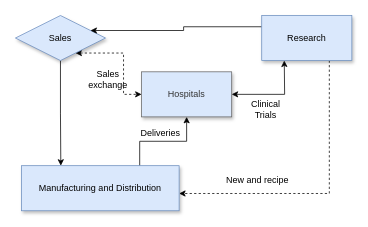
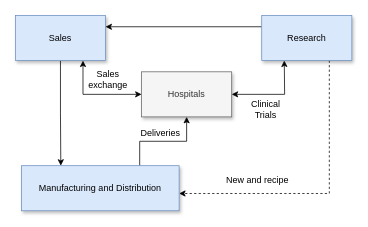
(60, 38) -> (60, 38)
(123, 77) -> (107, 94)
(186, 94) -> (186, 94)
